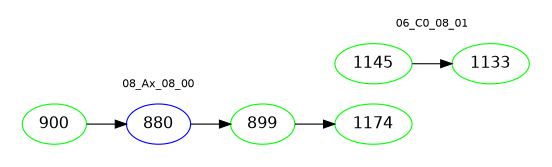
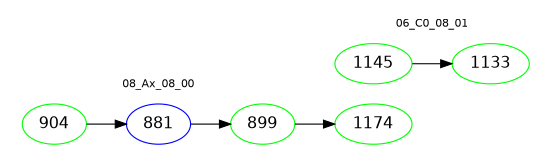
(54, 124) -> (54, 124)
(159, 124) -> (159, 124)
